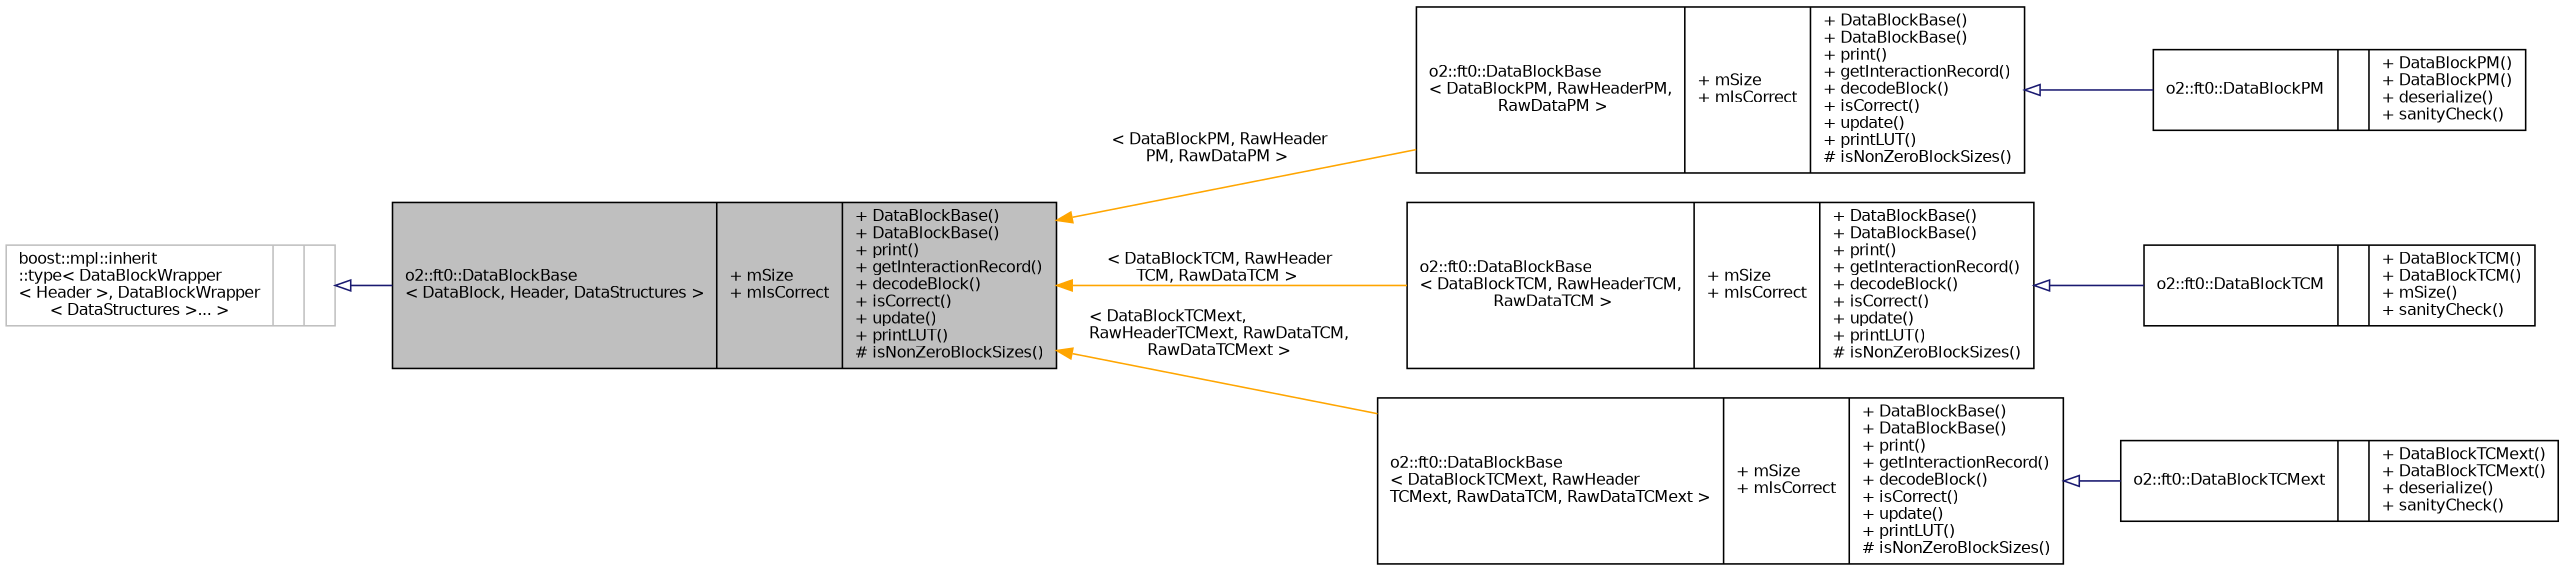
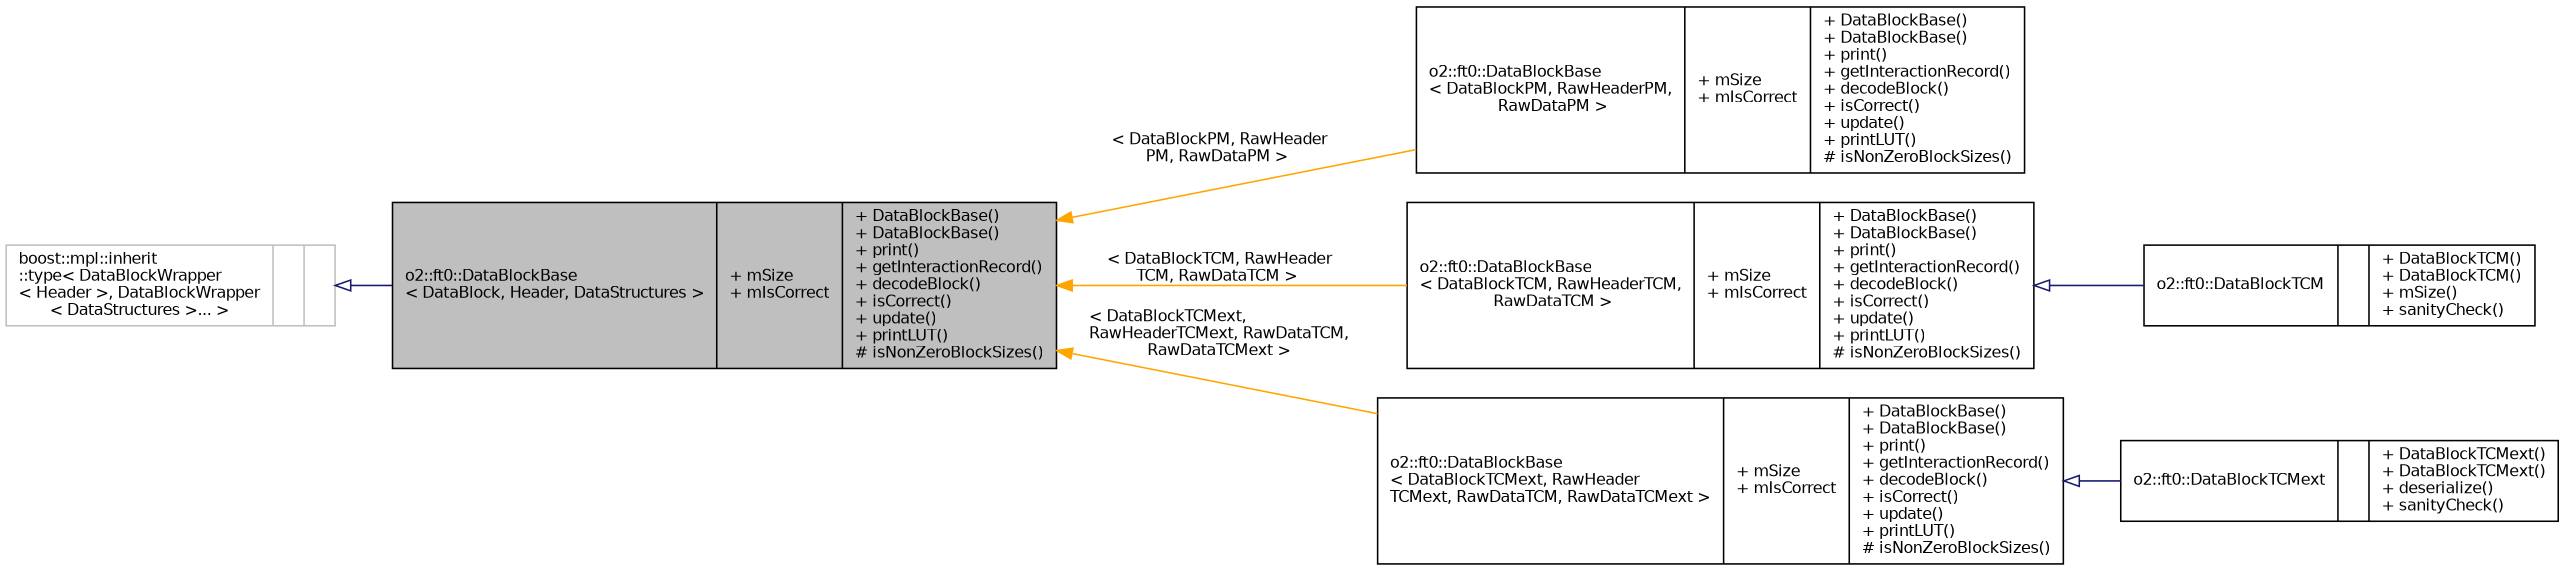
(2339, 90) -> none
